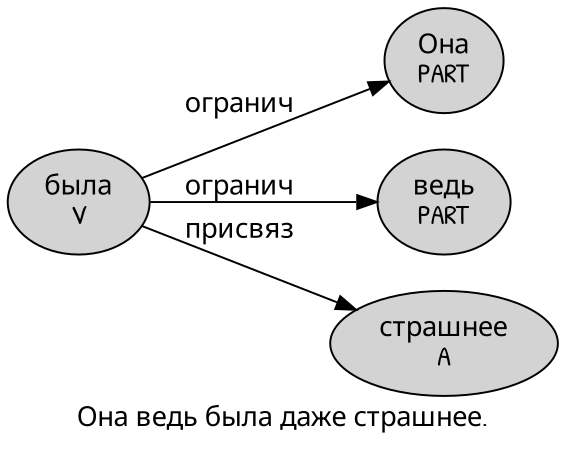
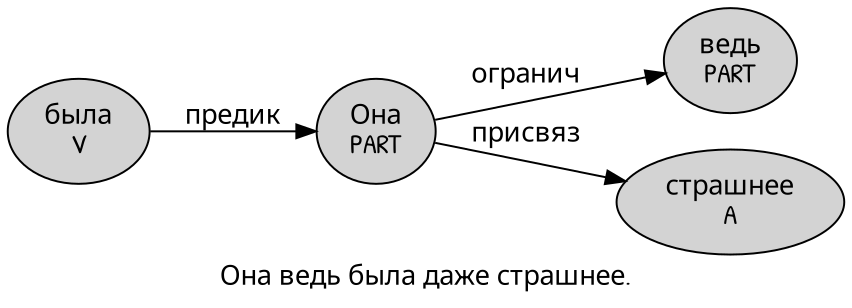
(240, 105) -> (233, 117)
(253, 202) -> (541, 99)
(240, 264) -> (521, 160)
